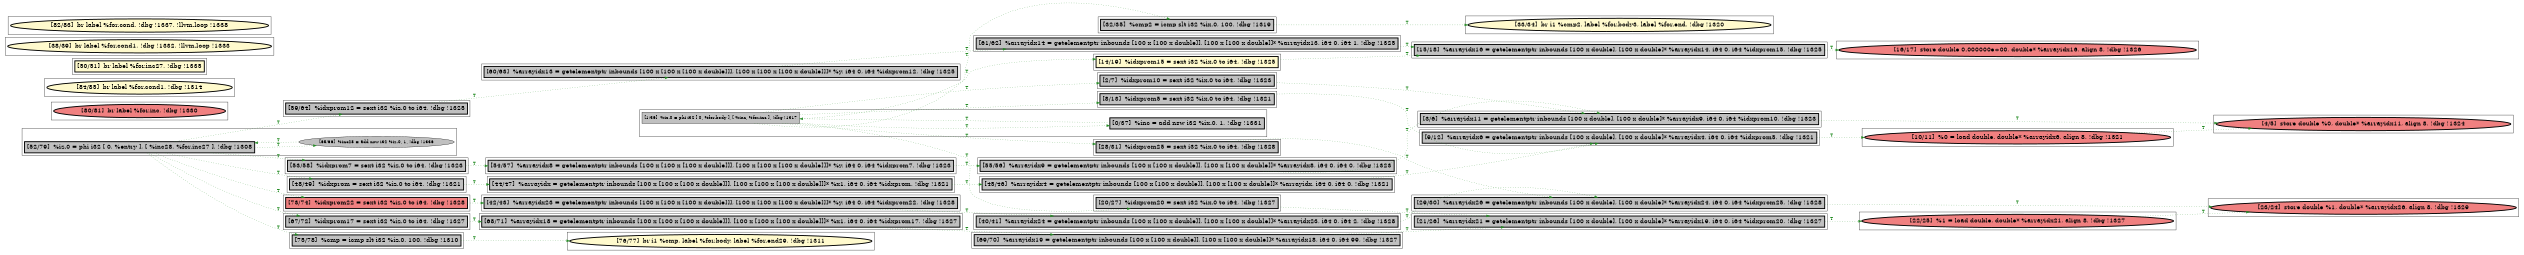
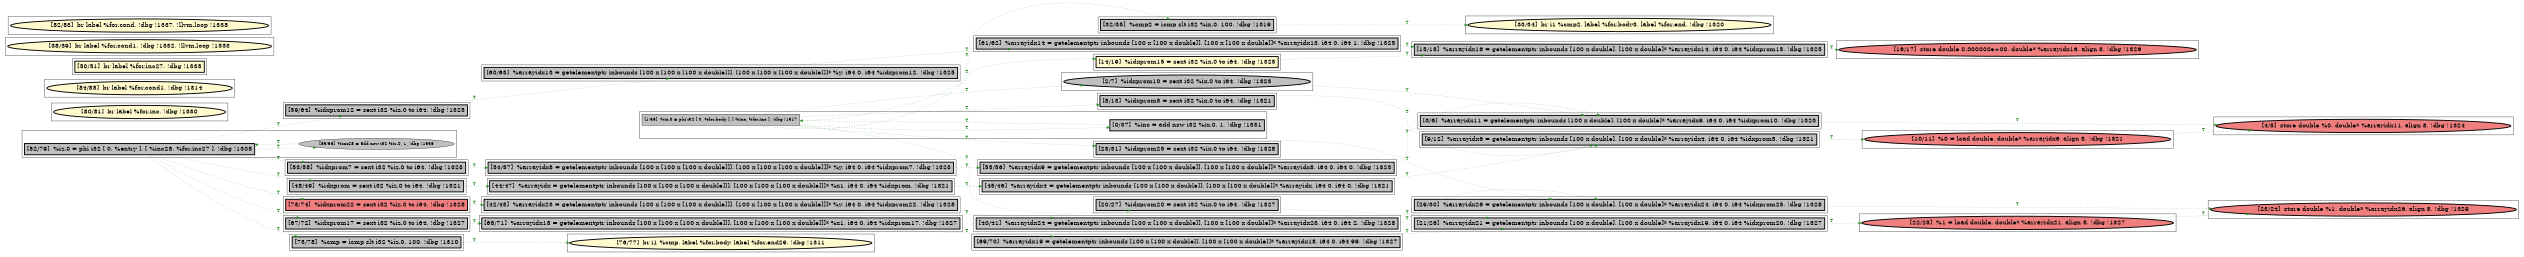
(1187, 81) -> (1187, 82)
(140, 111) -> (140, 112)
